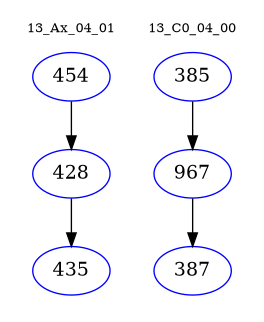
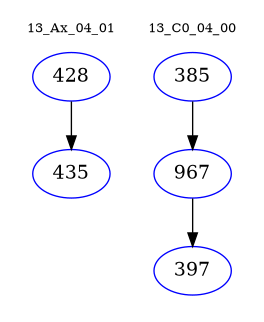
(71, 77) -> none
(193, 271) -> (193, 271)
